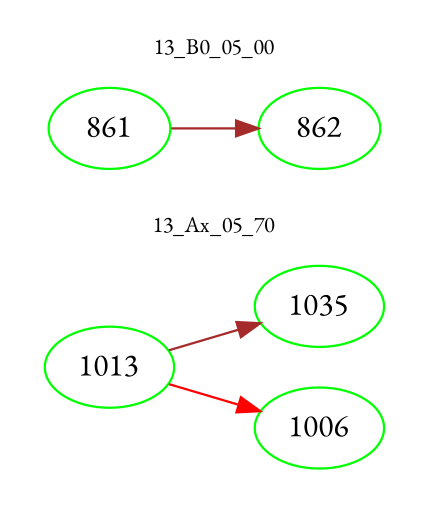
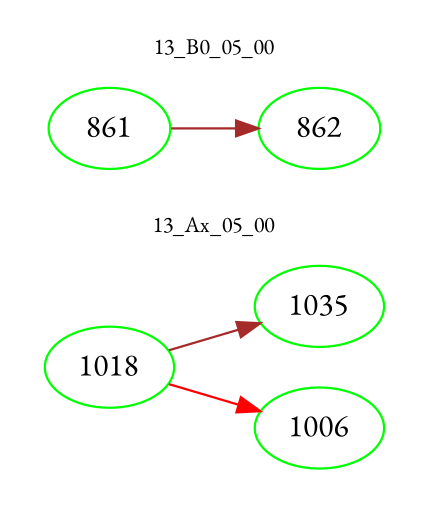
(214, 226) -> (214, 226)
(109, 367) -> (109, 367)
